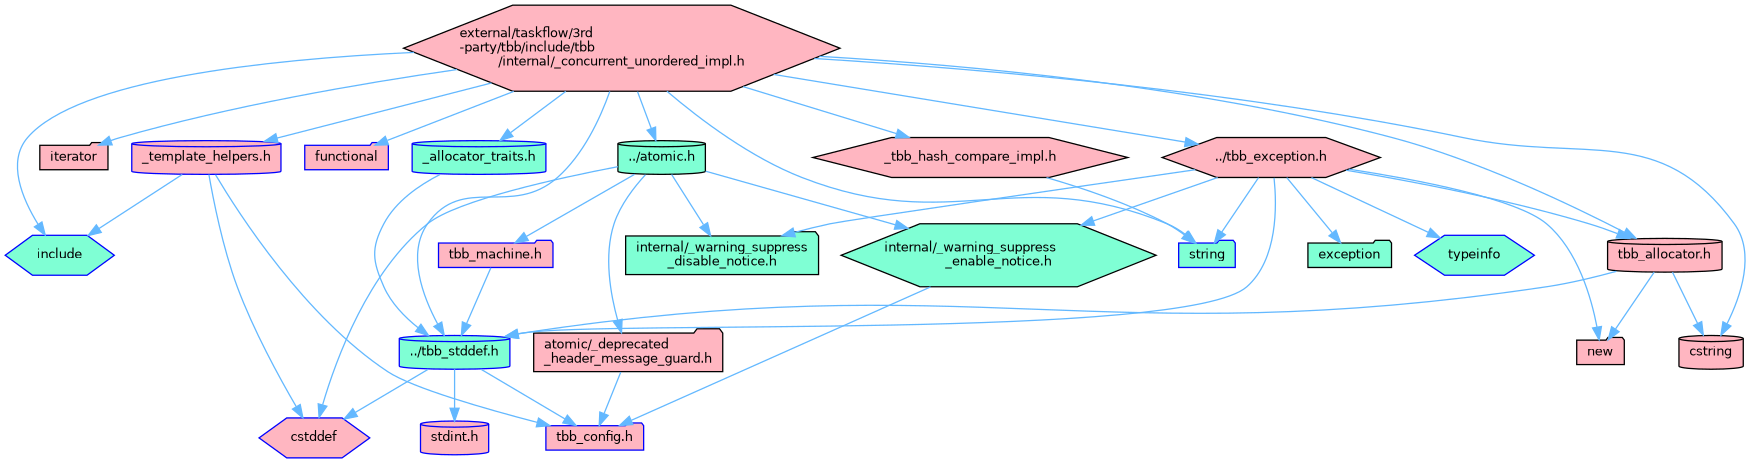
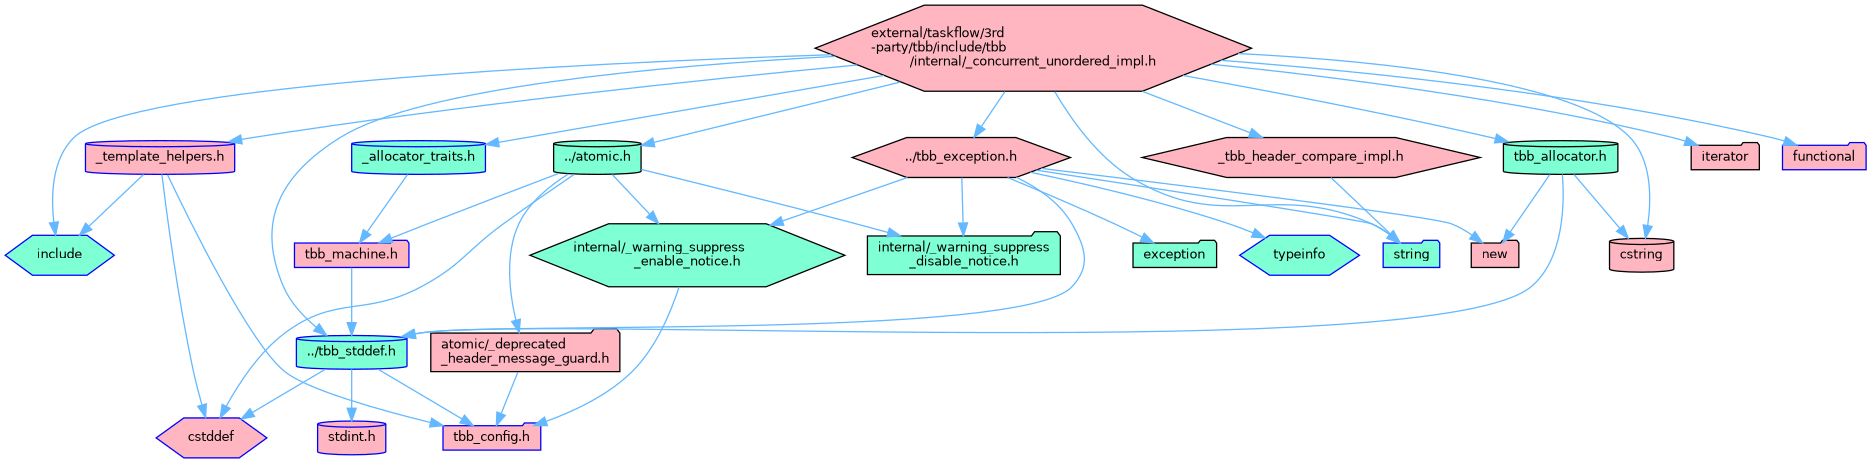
(970, 158) -> (1311, 158)
(1544, 211) -> none
(376, 244) -> (387, 203)
(1665, 255) -> (1561, 158)
